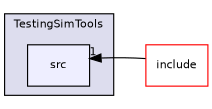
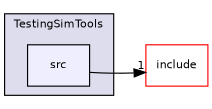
(123, 58) -> (106, 73)
